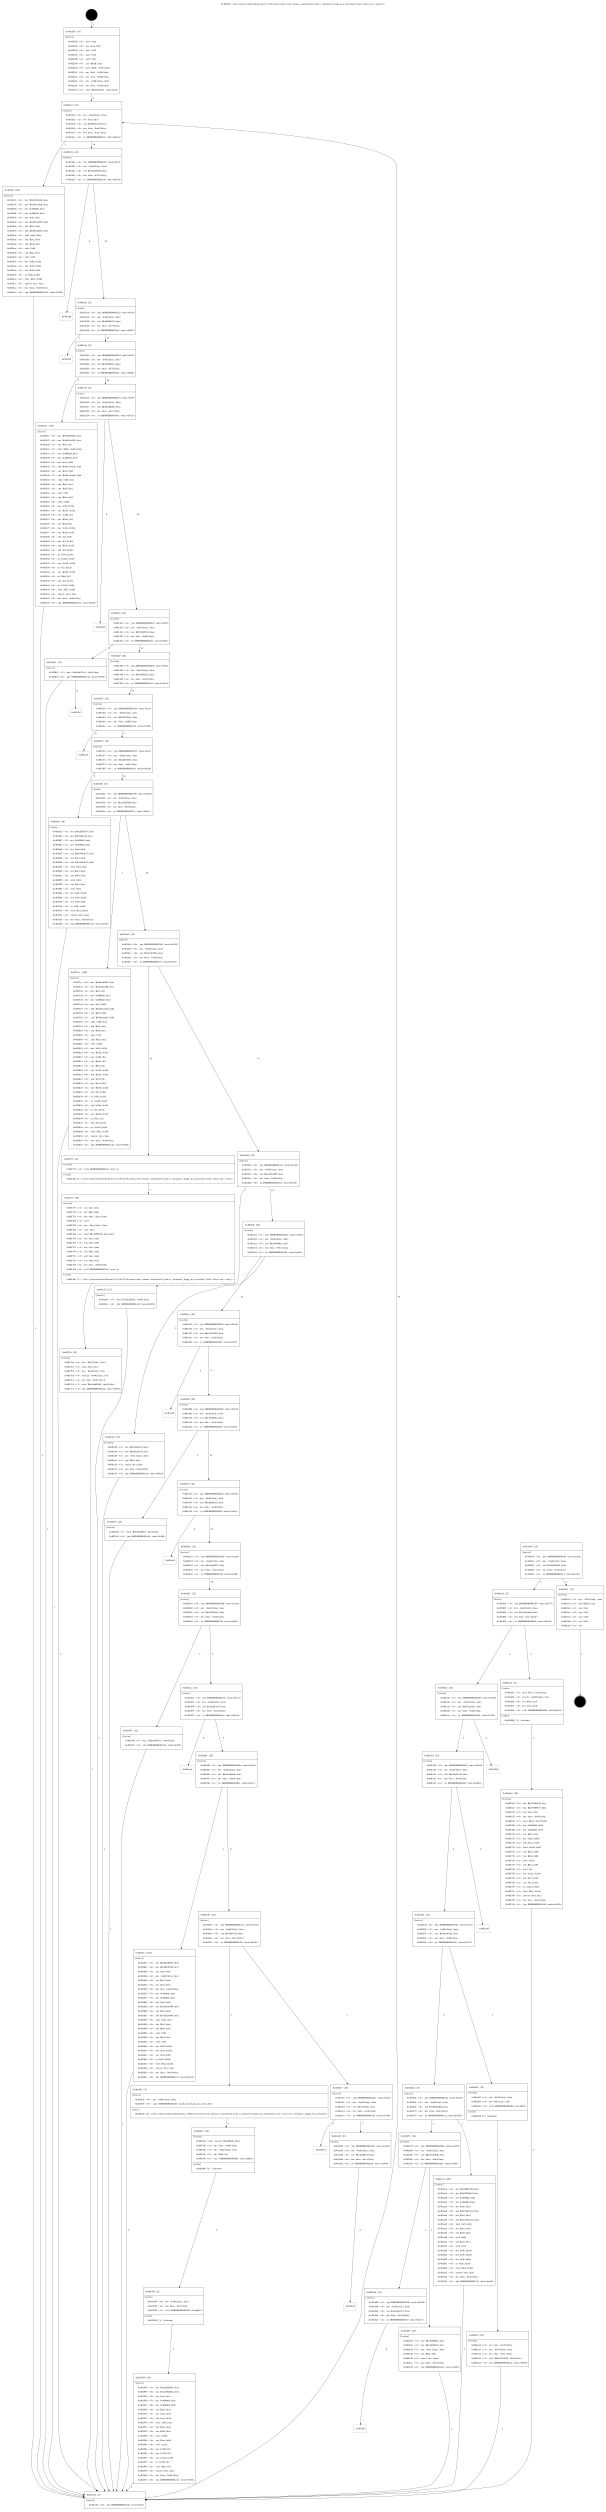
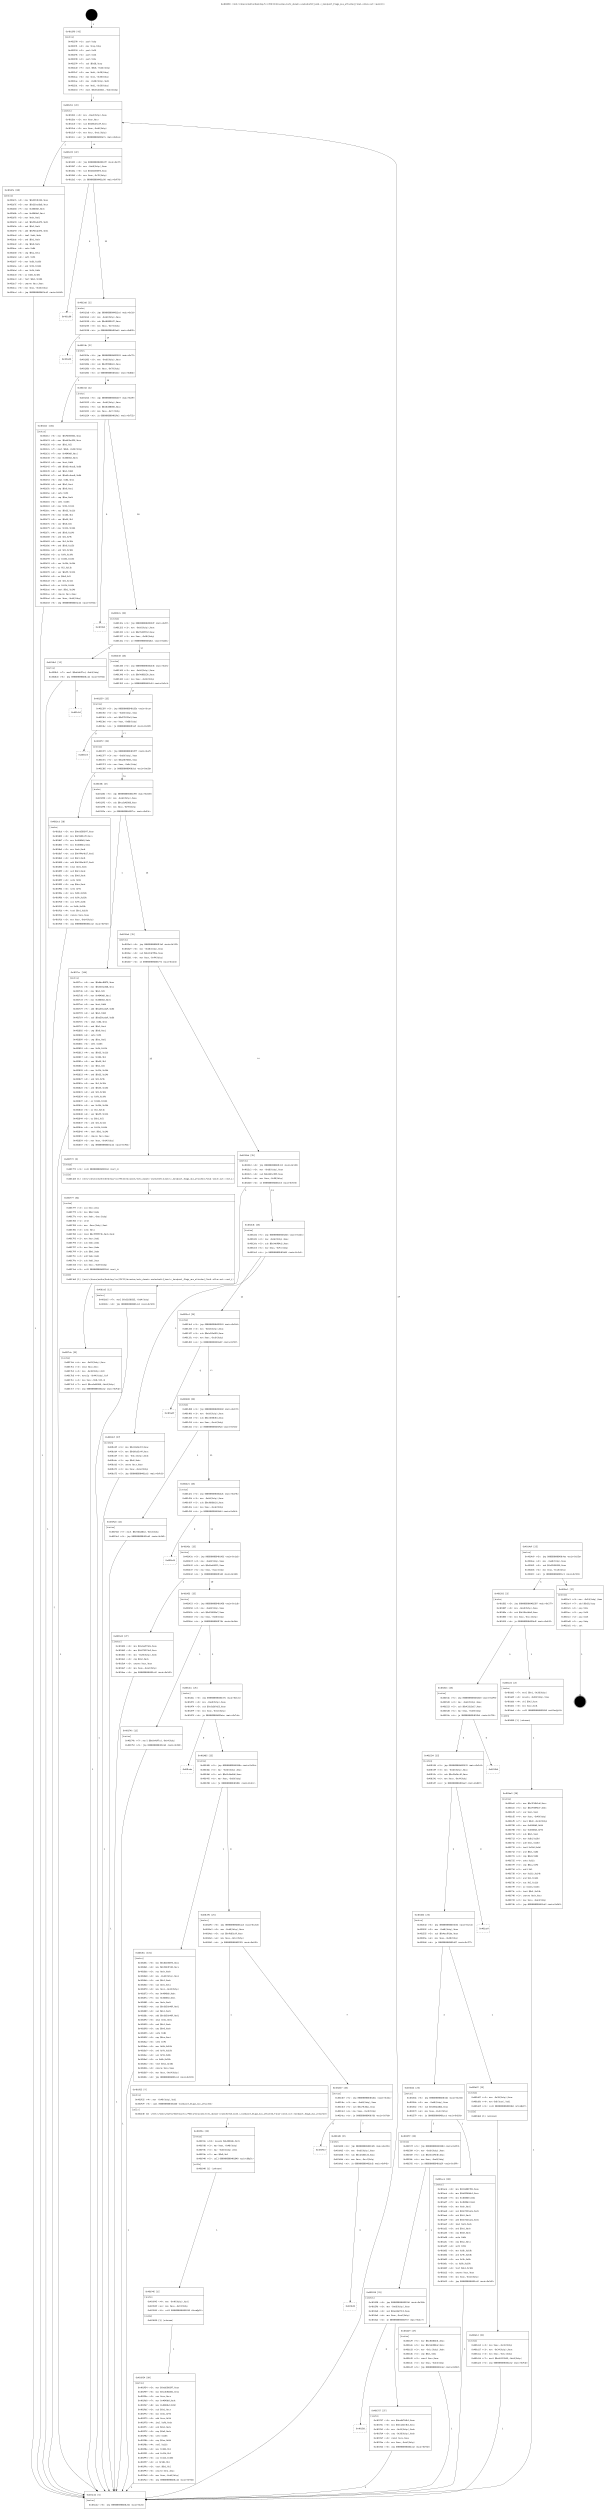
none -> (142, 1654)
none -> (400, 2429)
